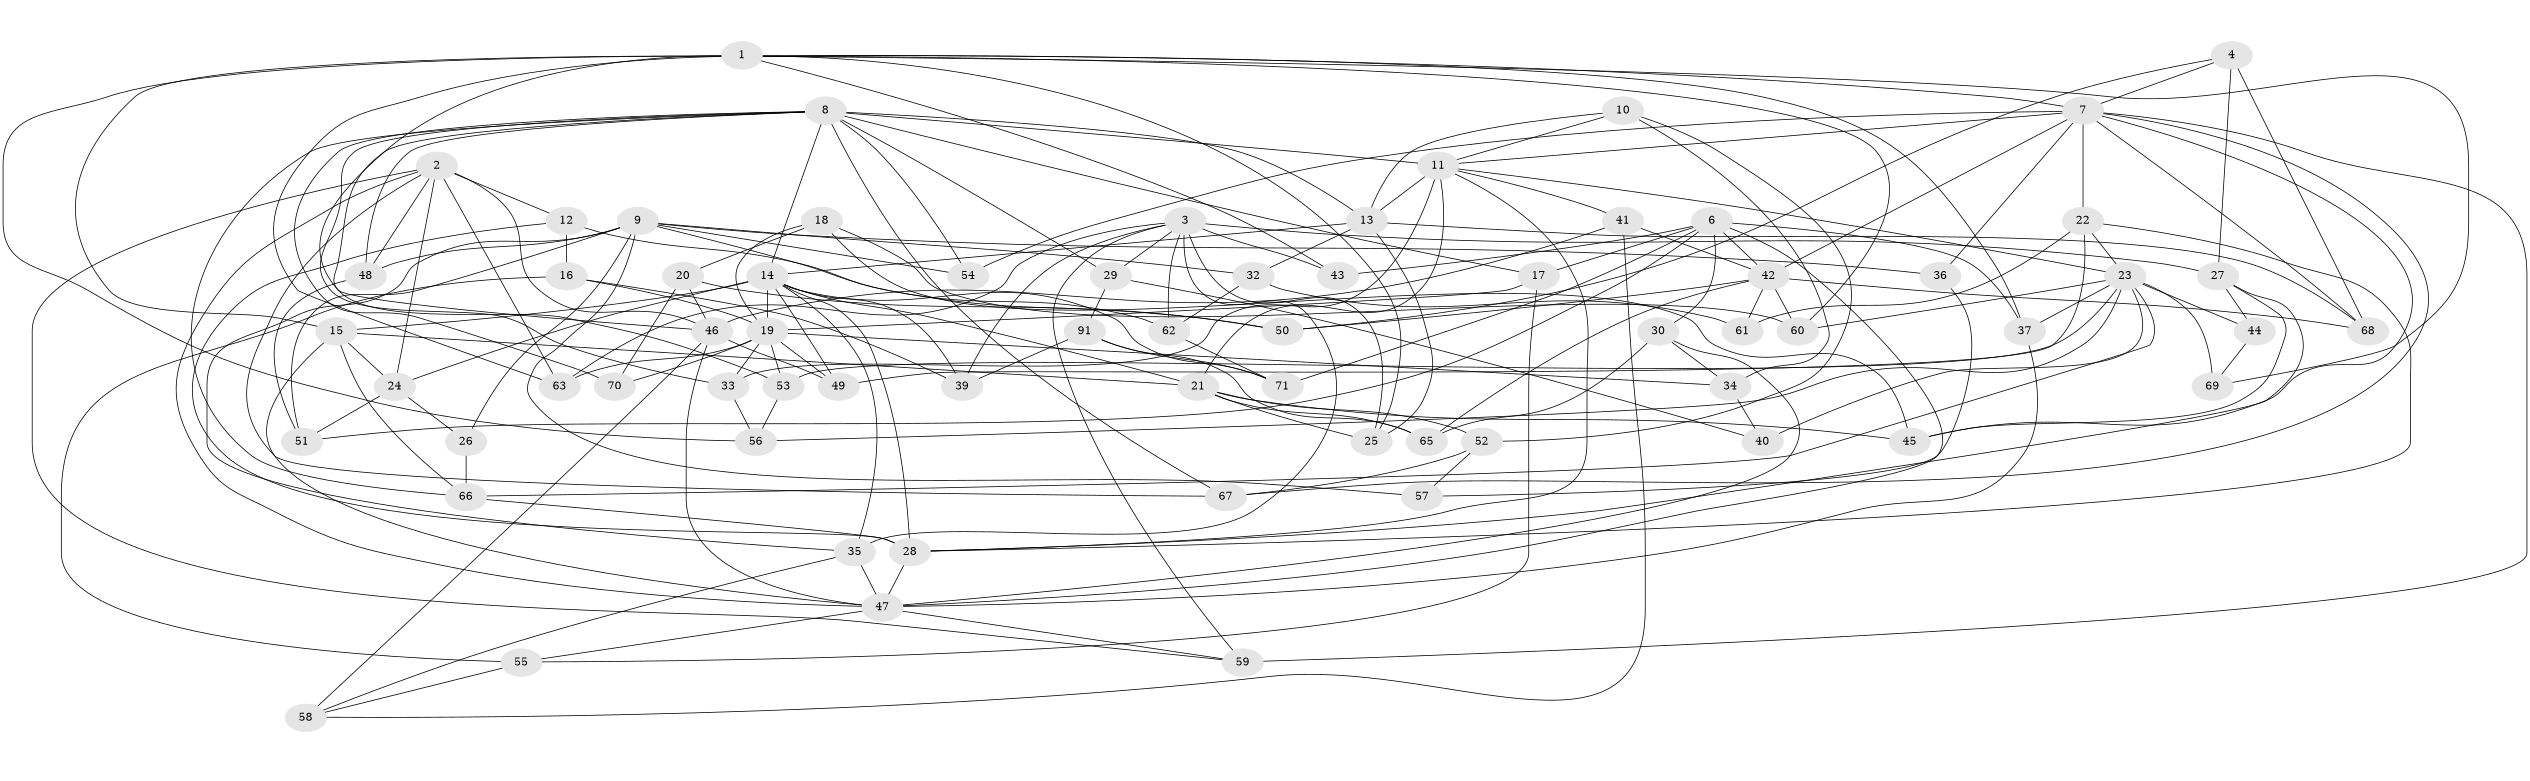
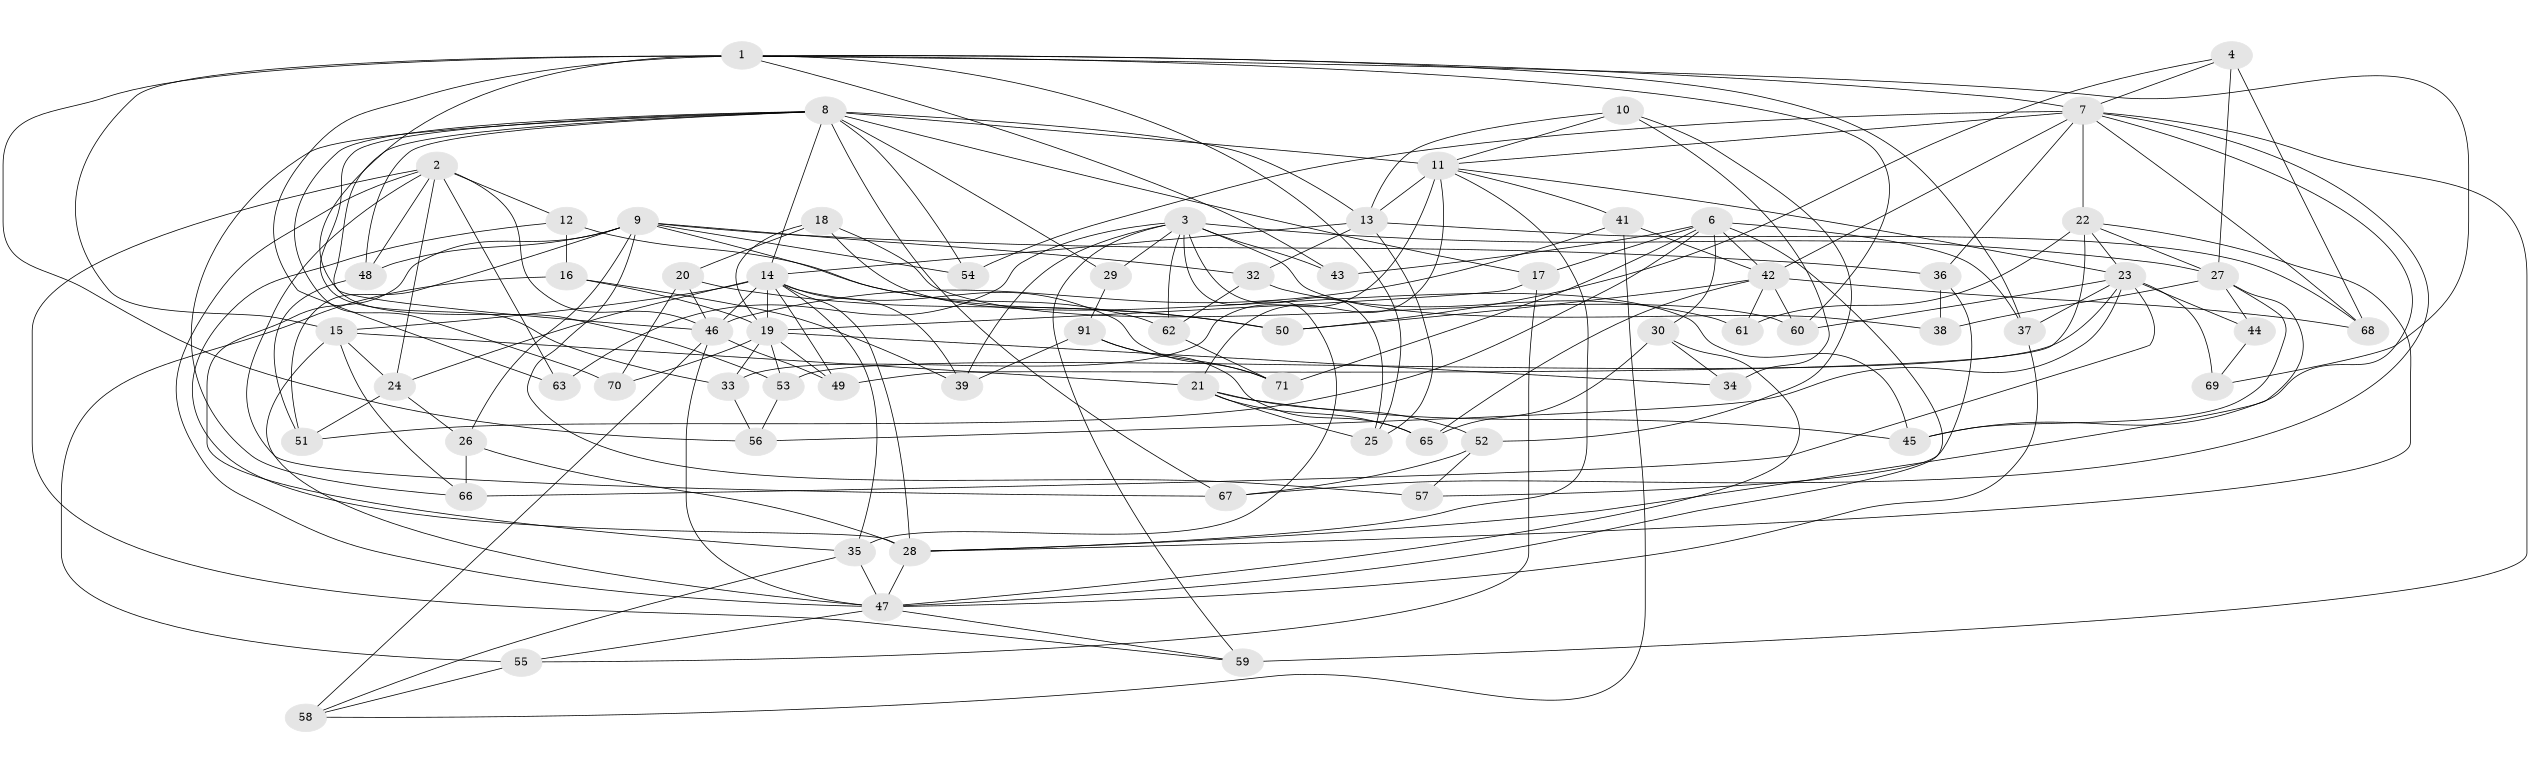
none -> (2161, 253)
none -> (1940, 331)
(1002, 334) -> (747, 297)
(664, 359) -> none
(1763, 442) -> none
(681, 517) -> (721, 497)
